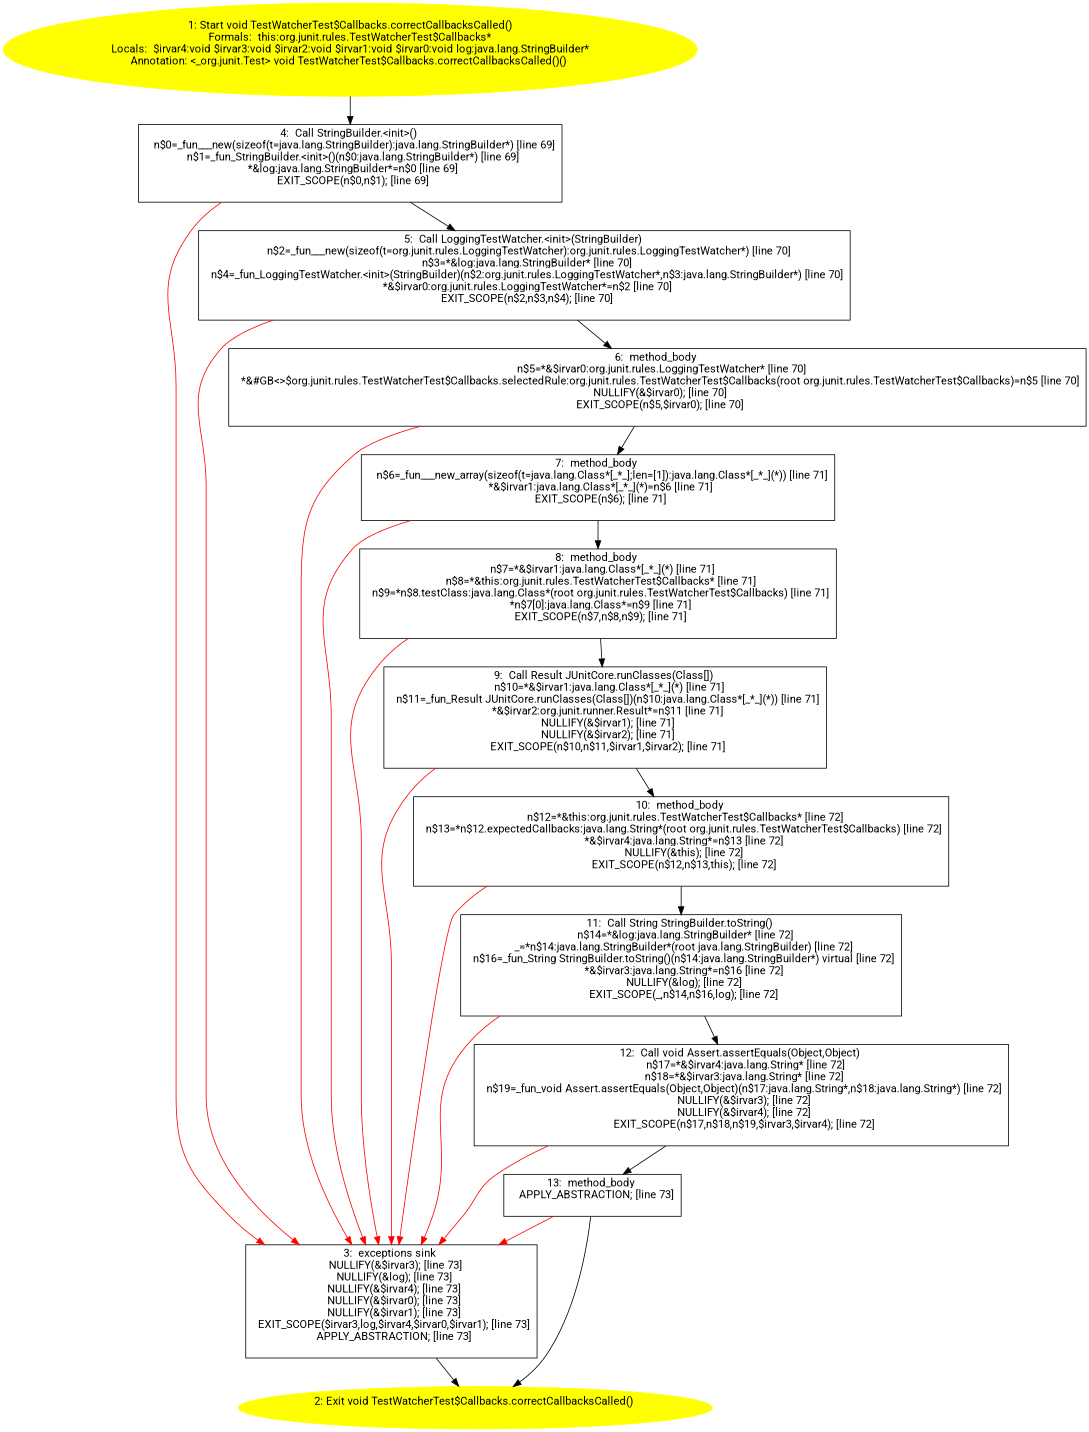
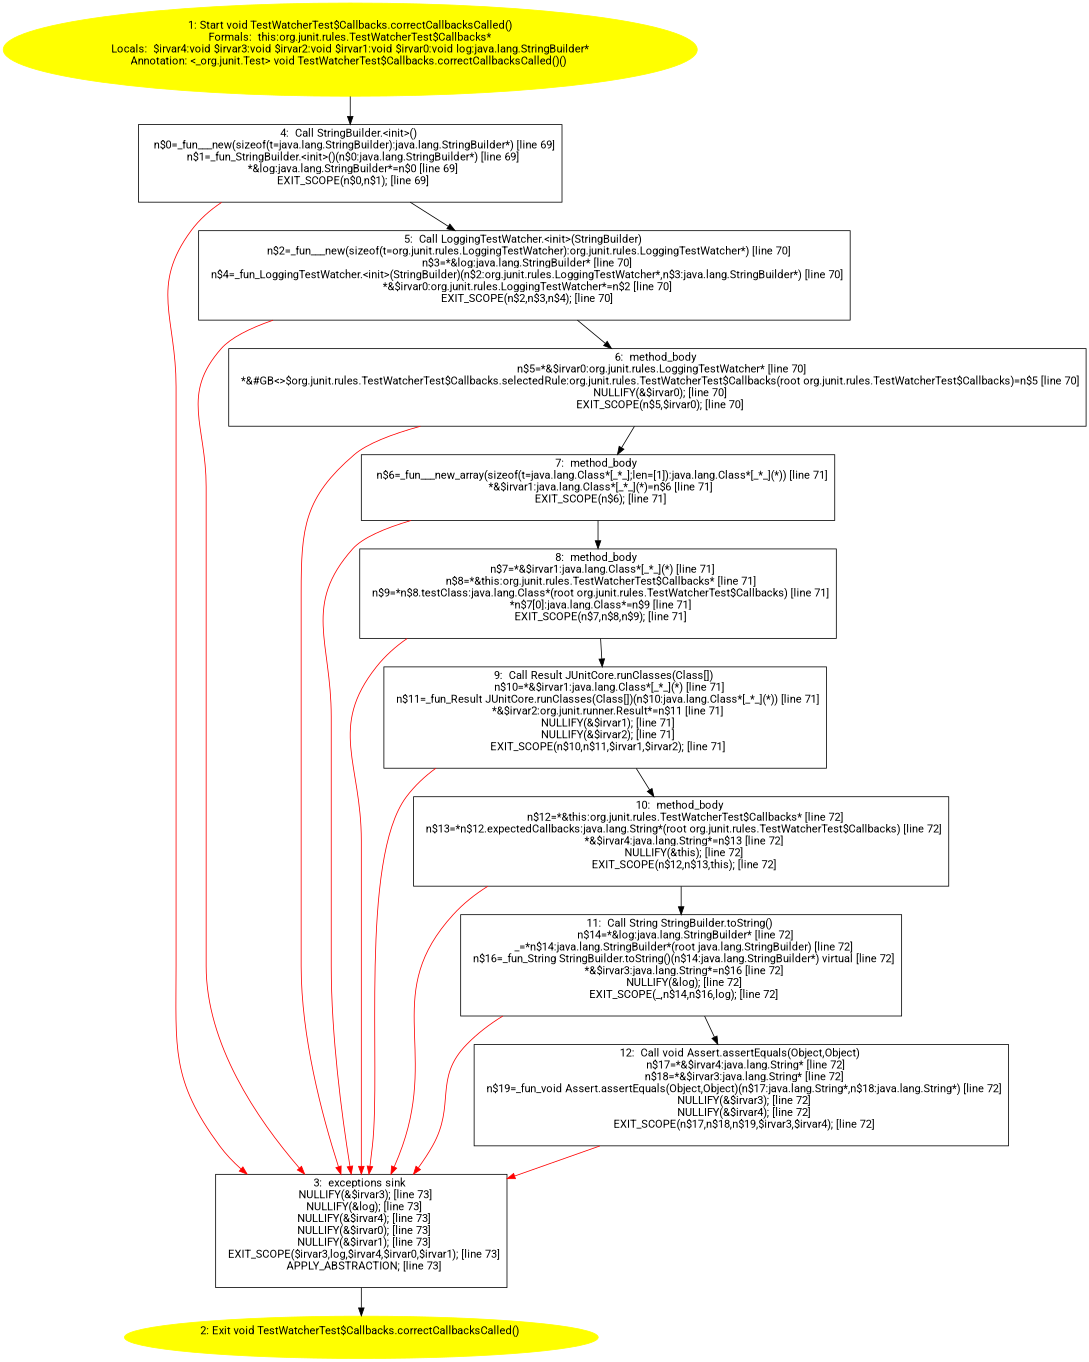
(592, 1195) -> none
